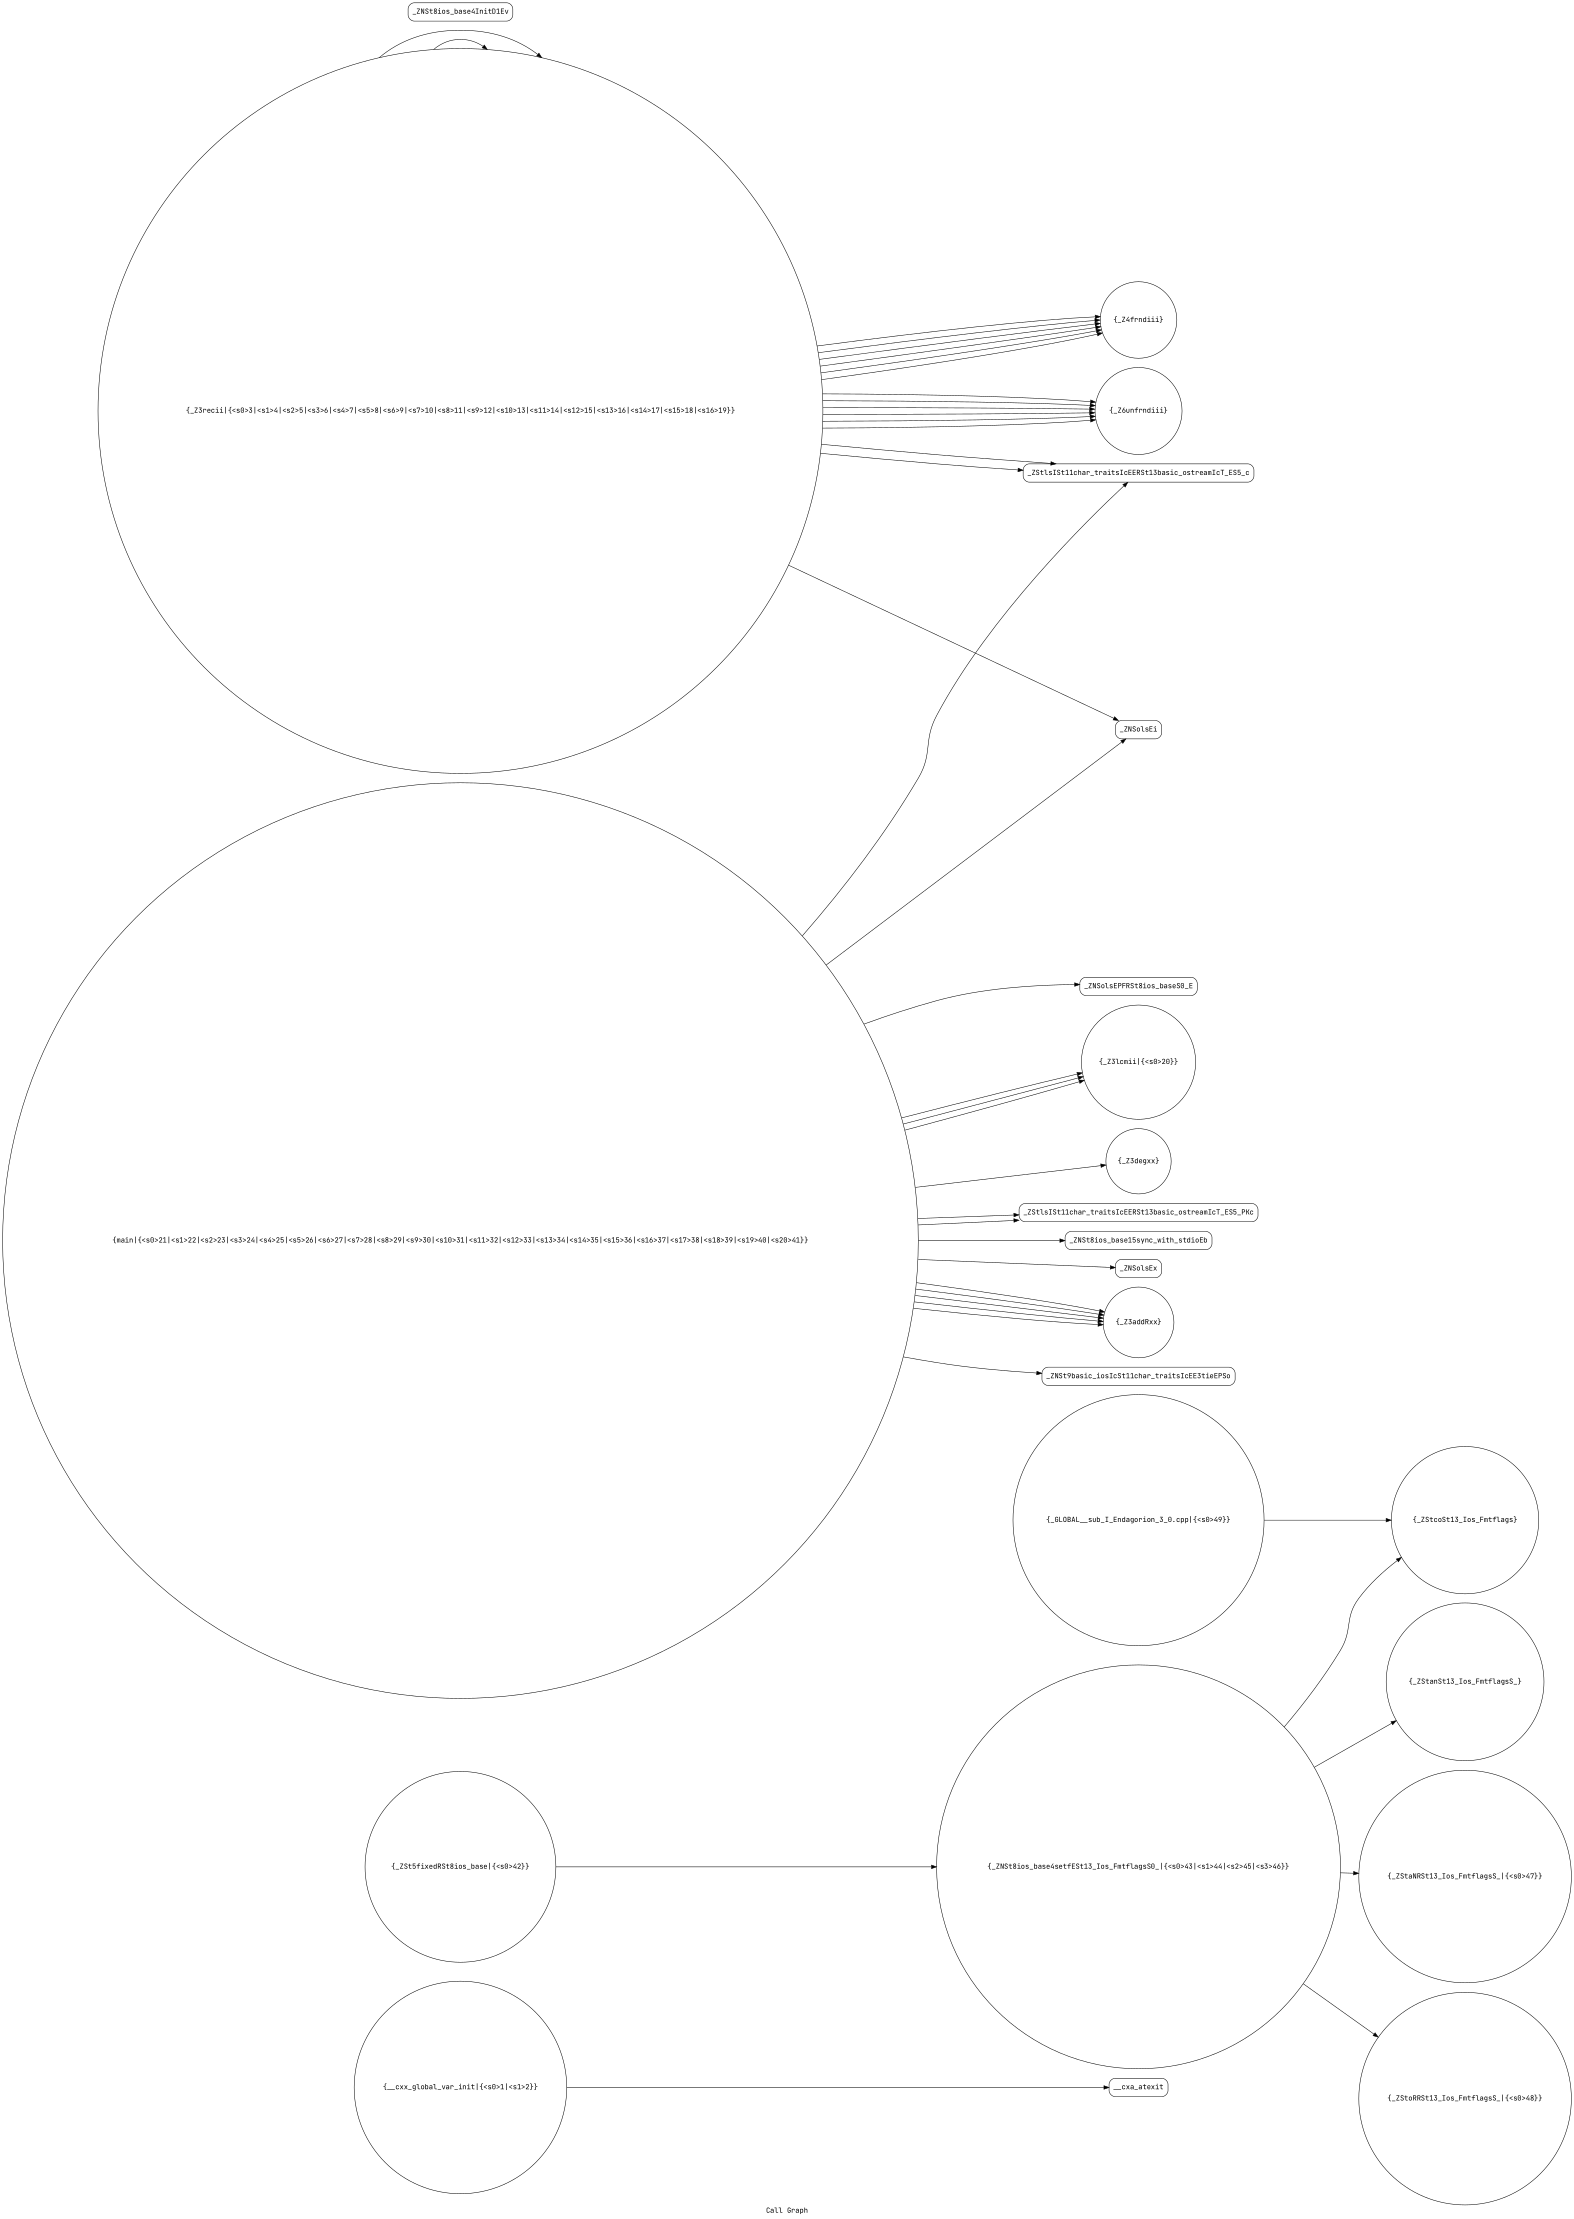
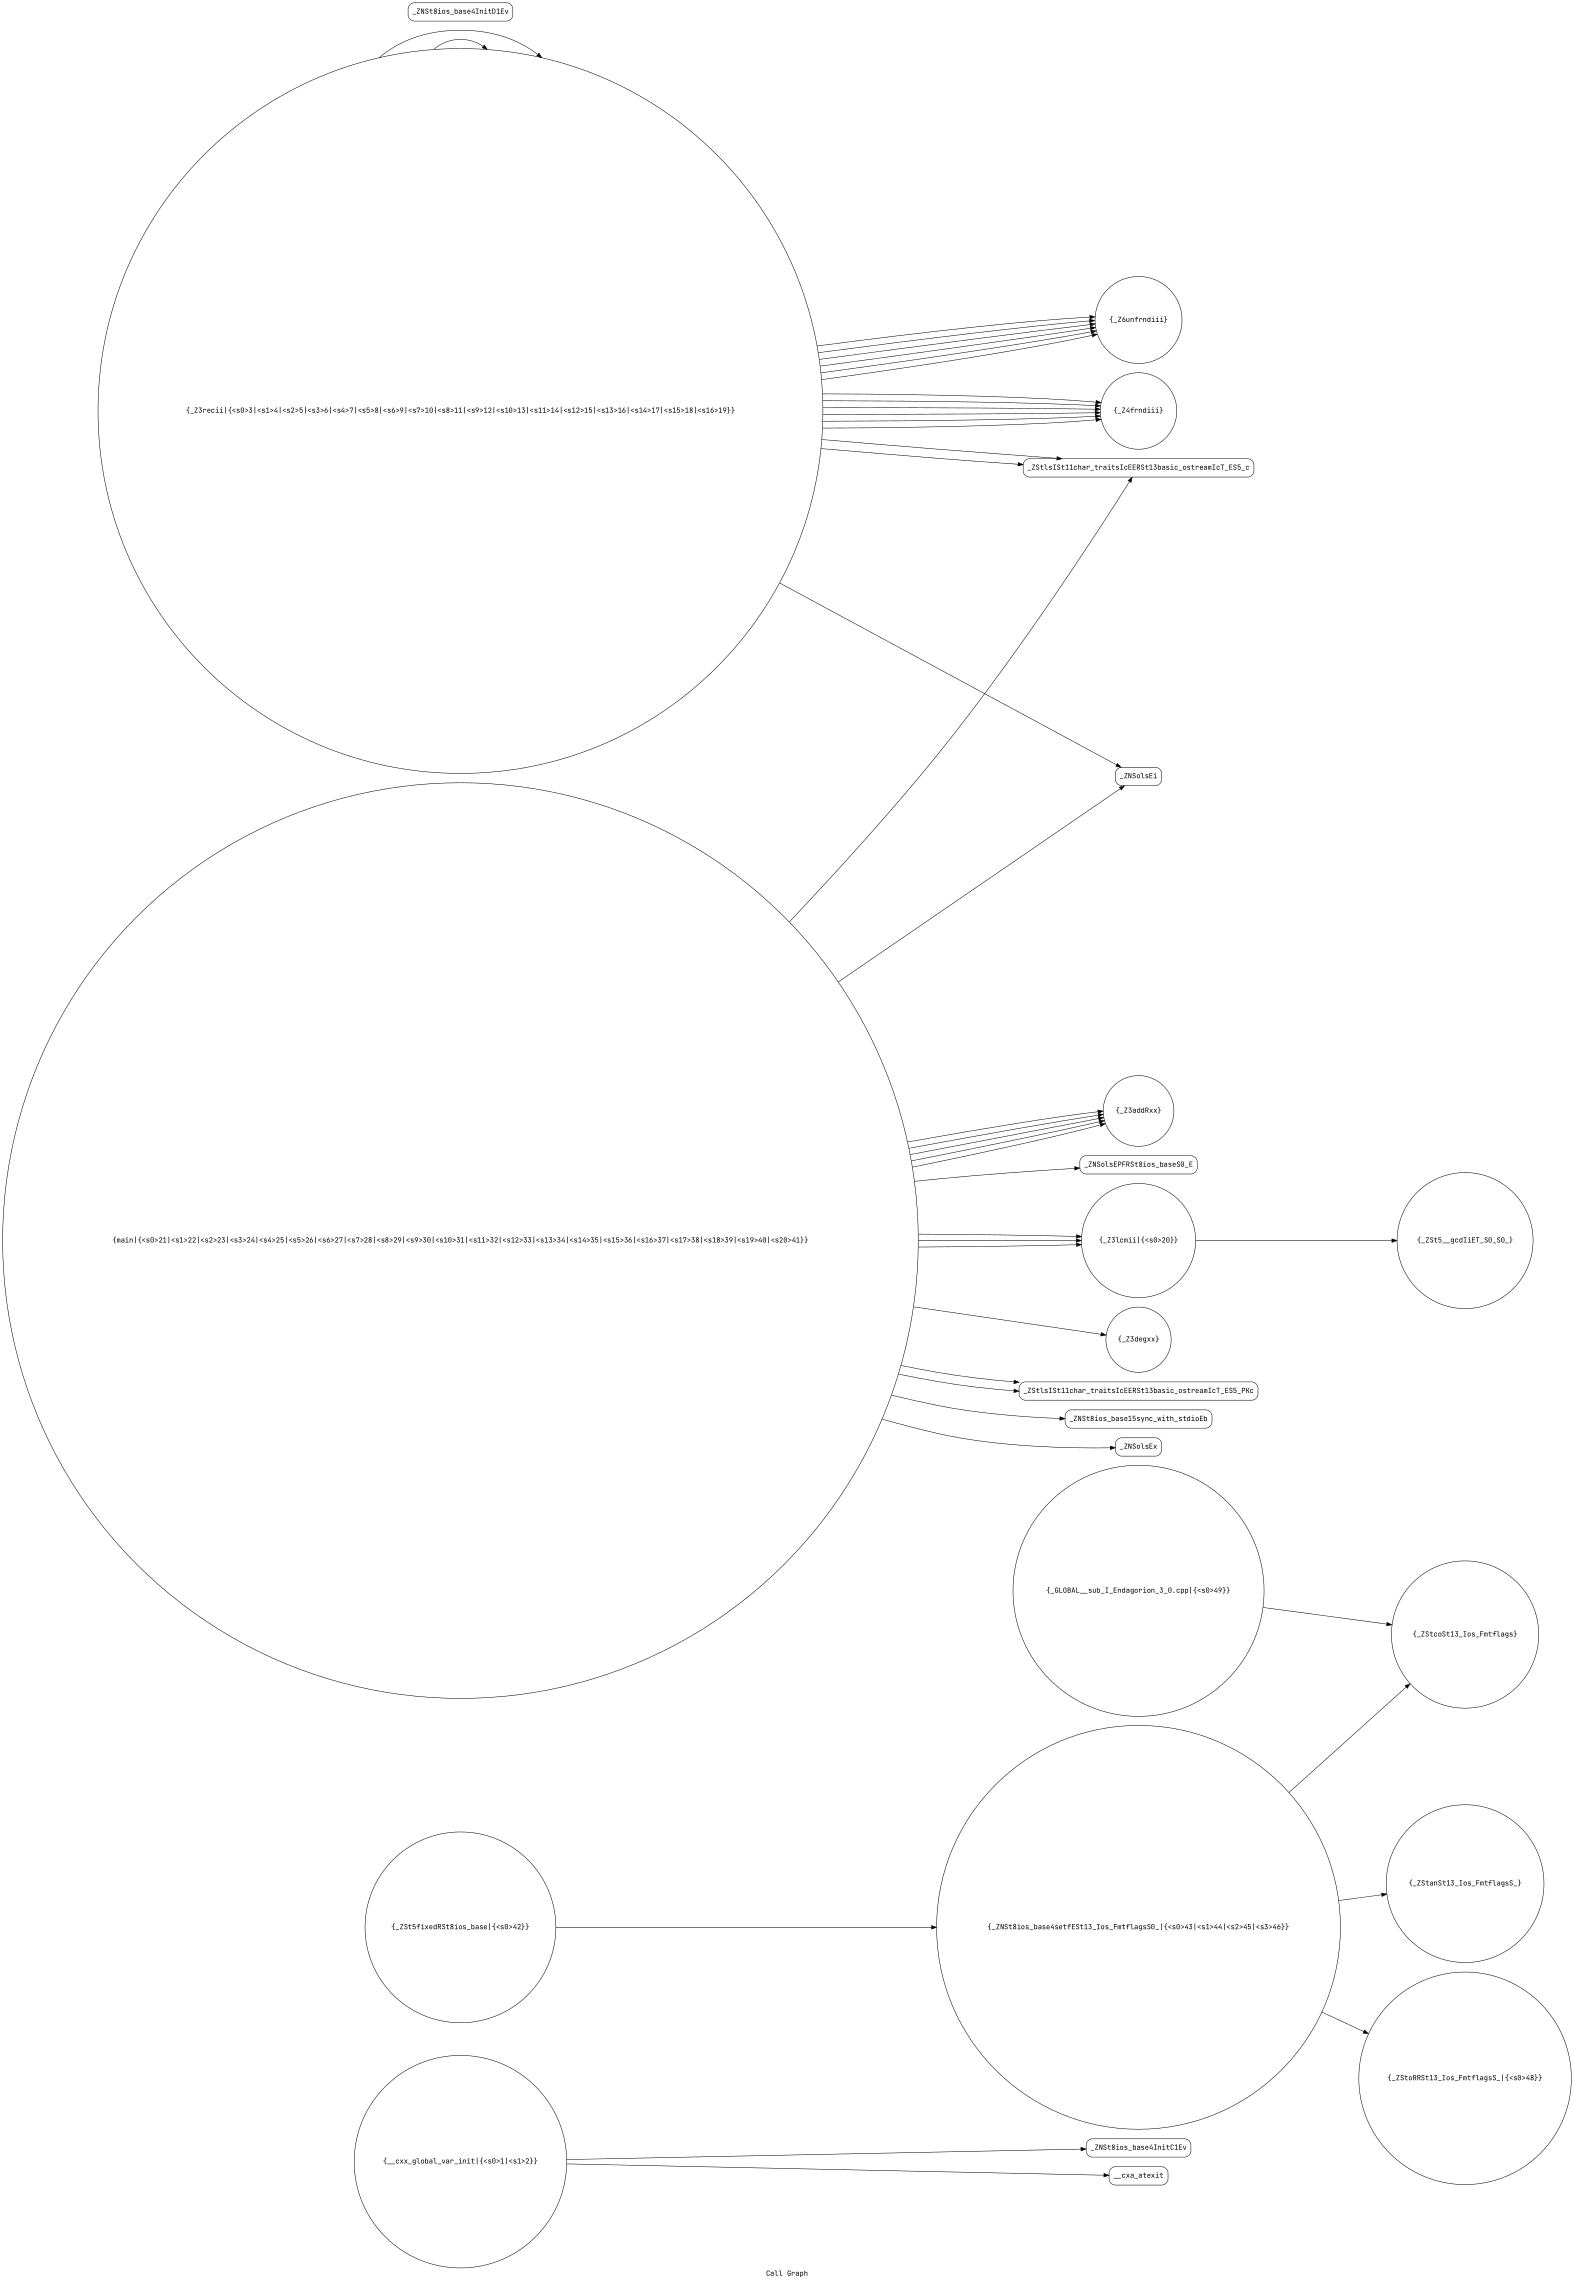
none -> (1465, 1241)
(1139, 1376) -> none
(1465, 1877) -> none
none -> (1139, 2148)
